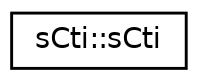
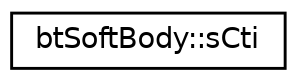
(99, 41) -> (148, 41)
